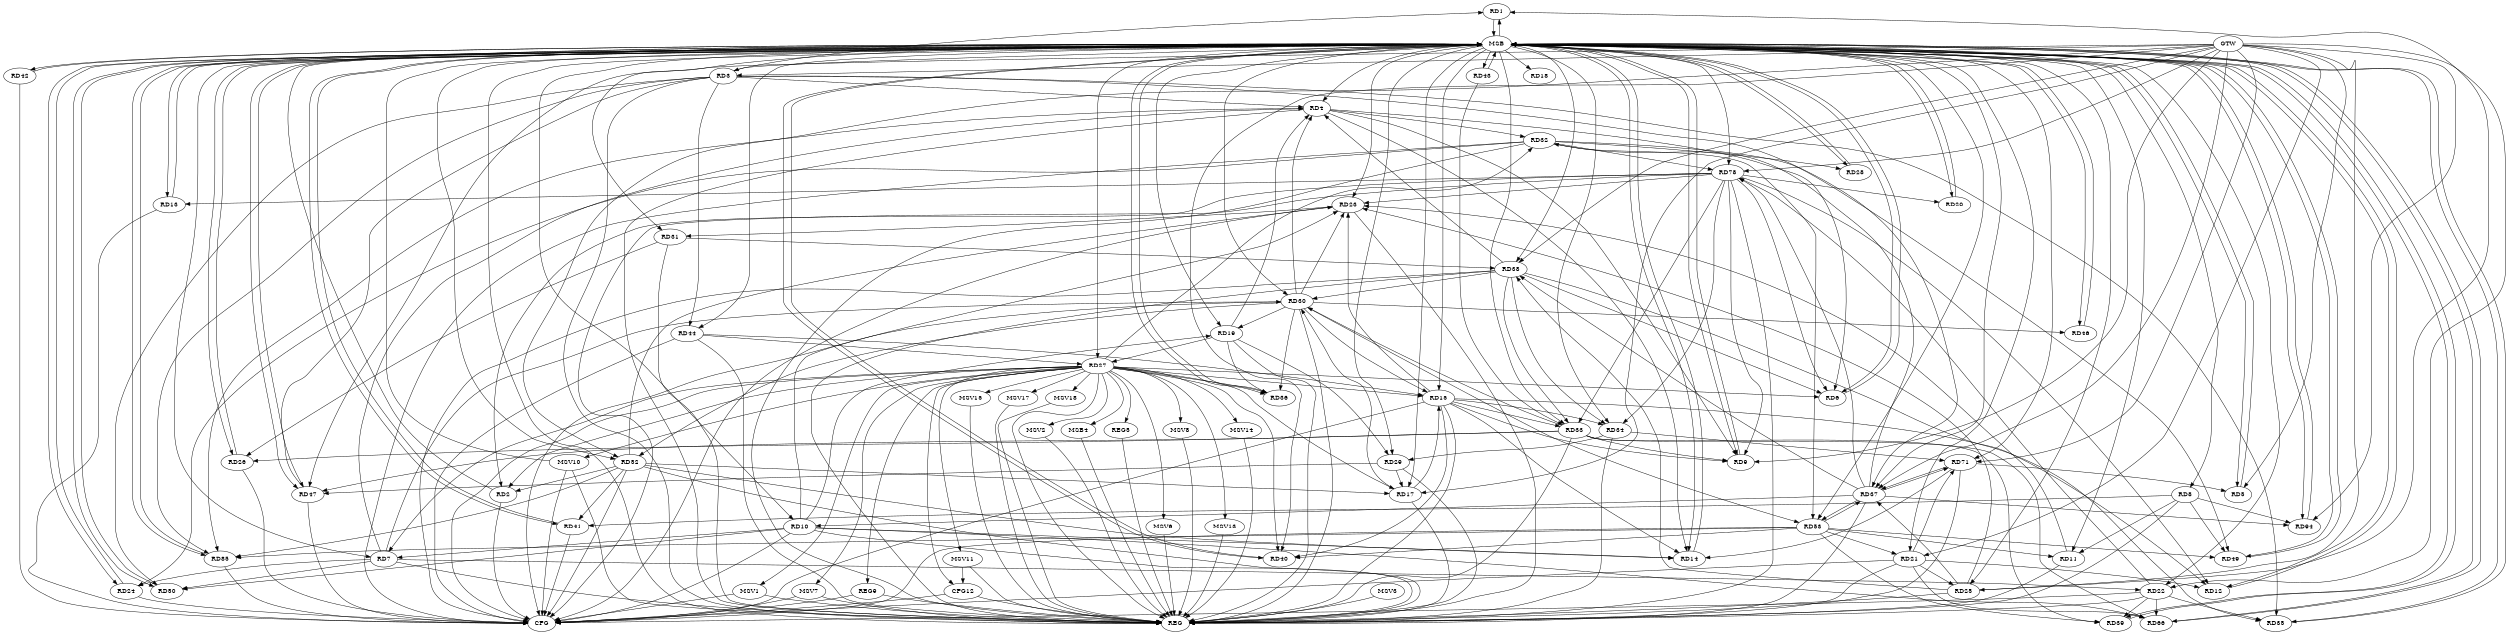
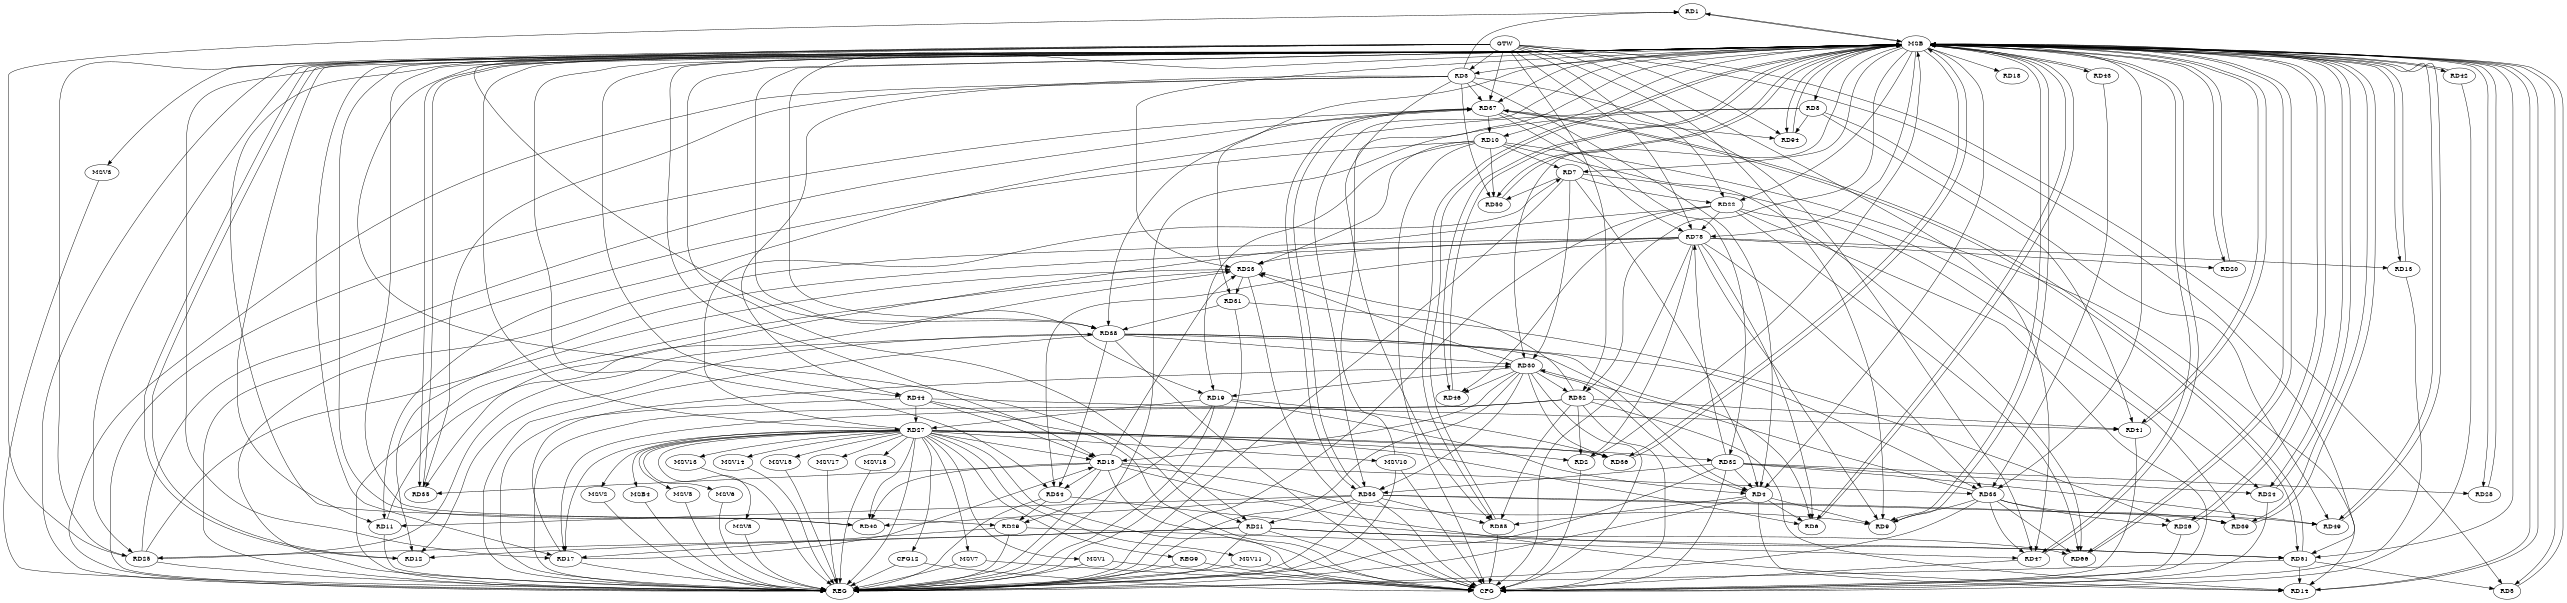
(1421, 121) -> (1742, 477)
(784, 127) -> (989, 55)
none -> (1574, 276)
none -> (1523, 415)
(1121, 430) -> (683, 495)
(1960, 462) -> (2300, 559)
(963, 573) -> (1367, 581)
none -> (1121, 582)
